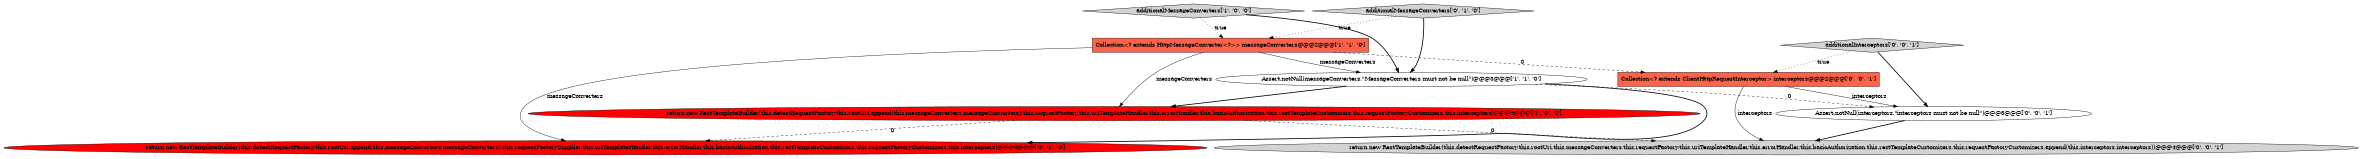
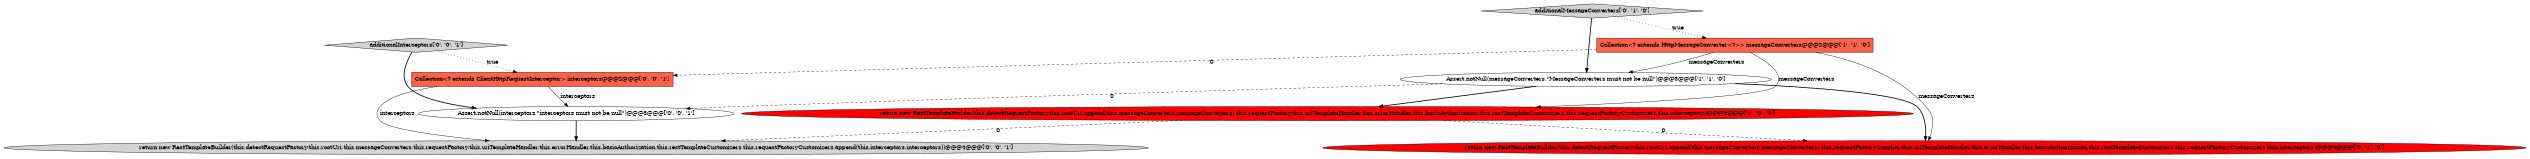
(1194, 11) -> none
